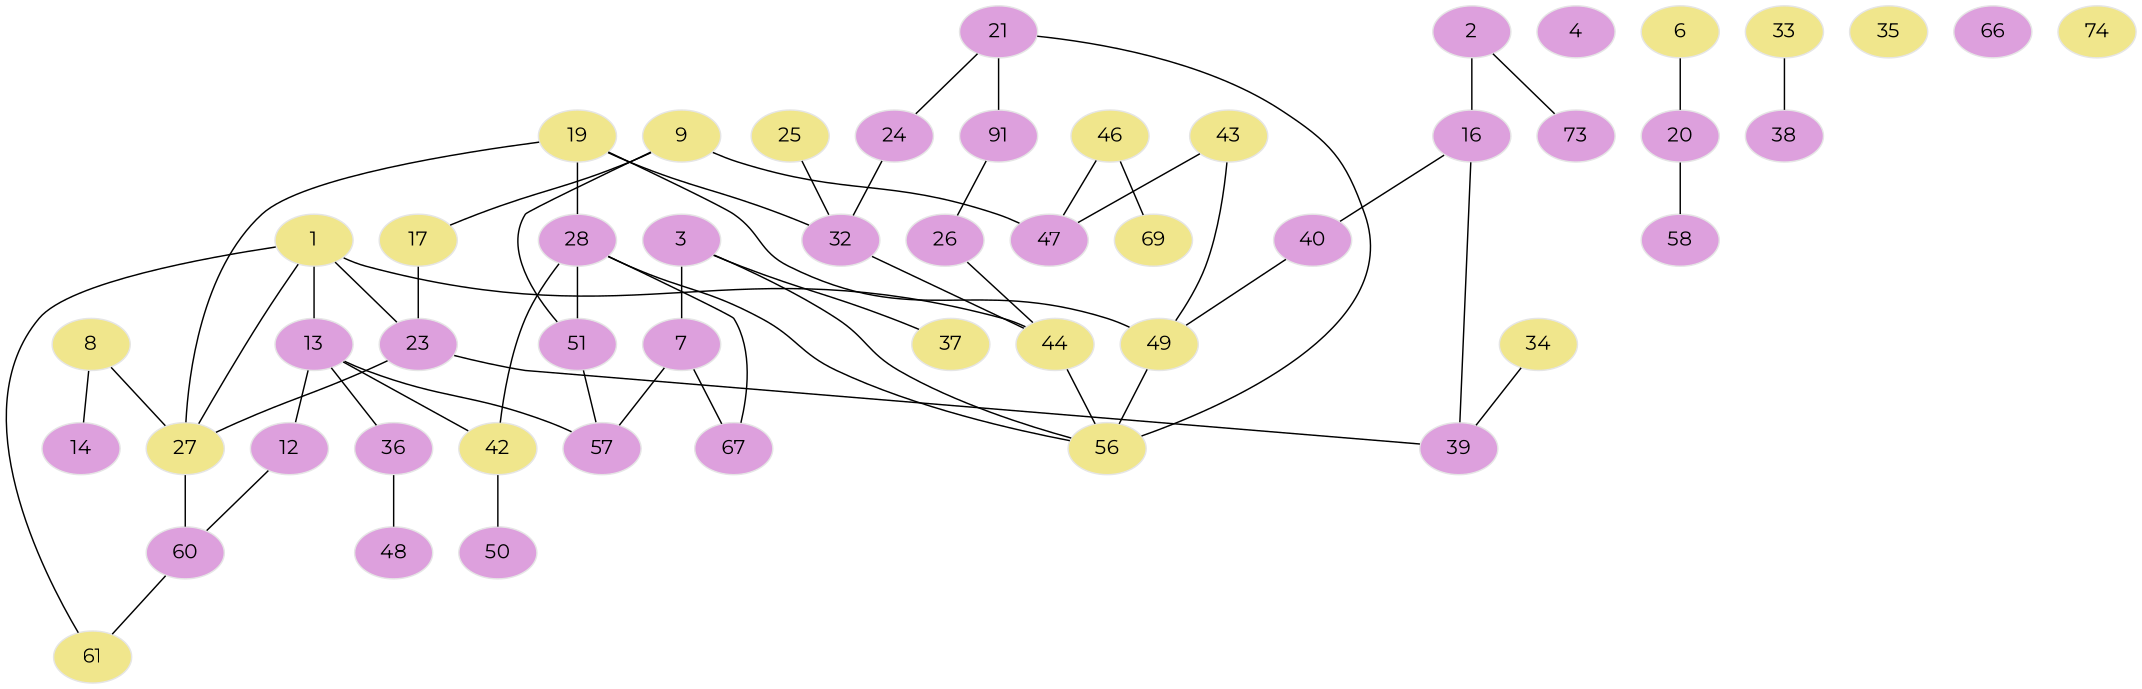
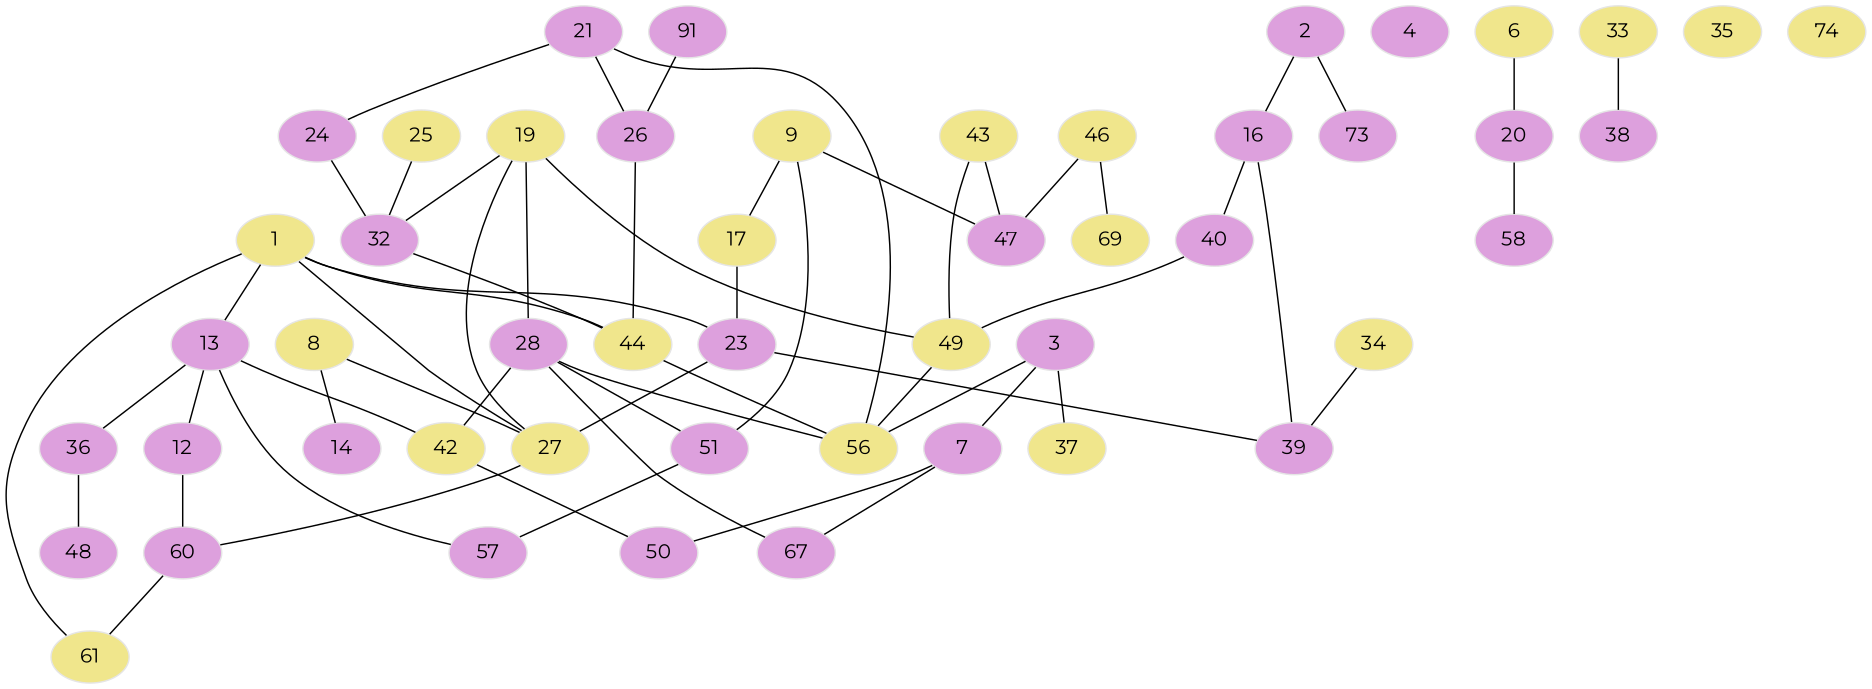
(1993, 32) -> none
(999, 84) -> (610, 84)
(642, 397) -> (814, 505)
